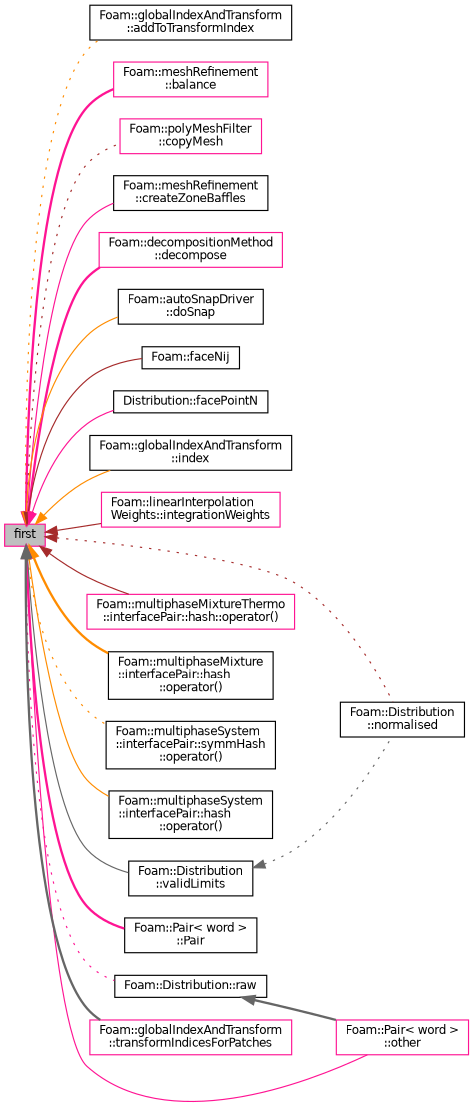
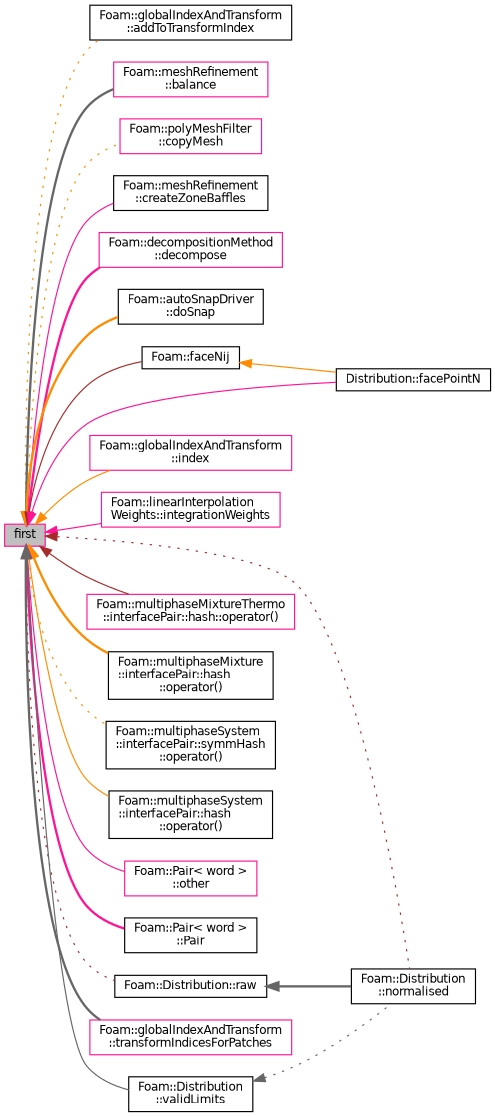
(41, 267) -> (41, 267)
(44, 306) -> (44, 305)
none -> (294, 368)
(59, 375) -> (59, 375)
(191, 453) -> (191, 453)
(79, 527) -> (79, 527)
(38, 781) -> (38, 781)
(295, 1010) -> (315, 986)
